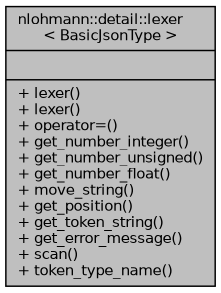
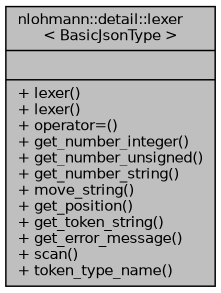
(94, 174) -> (99, 174)
